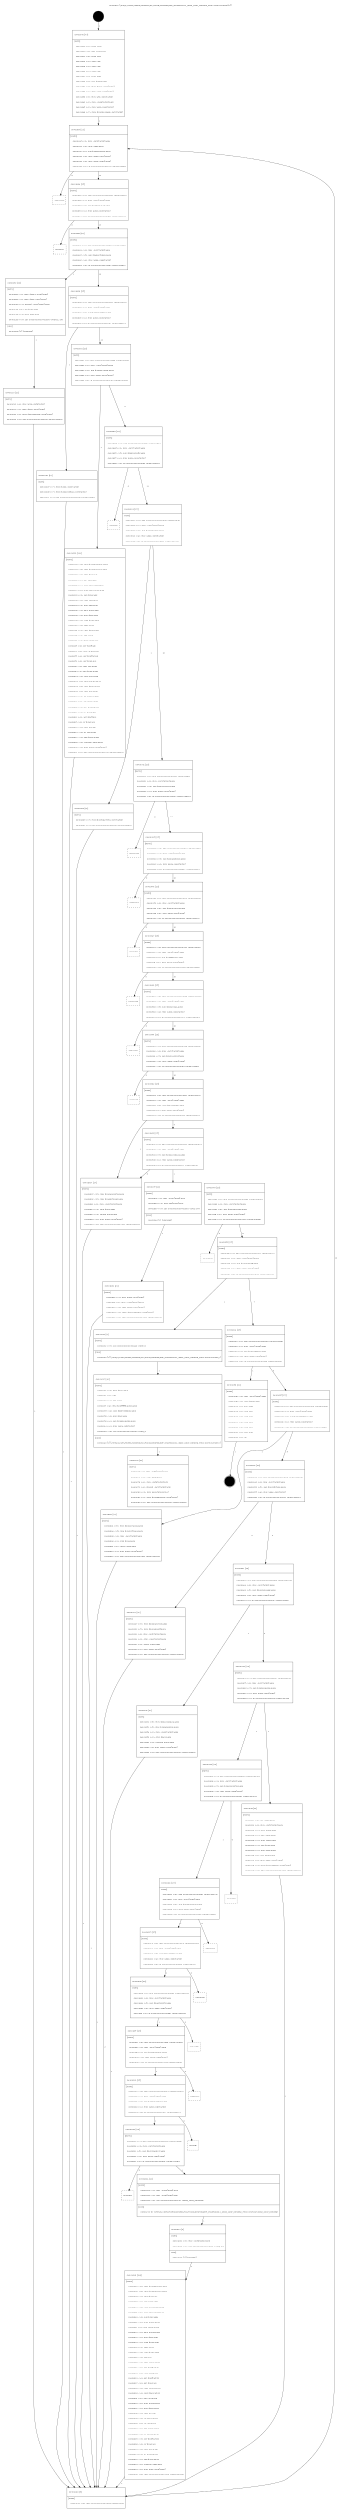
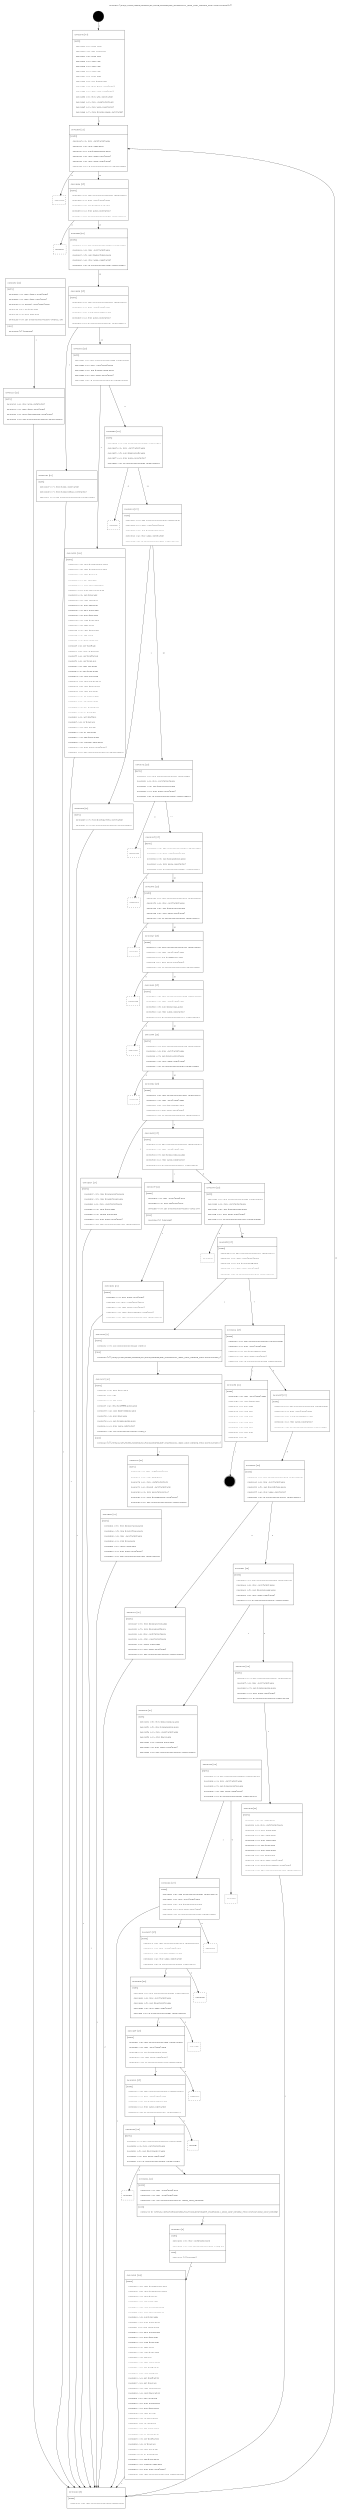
(71, 274) -> none
(146, 1173) -> (203, 1176)
(242, 1493) -> none
(247, 1731) -> none
(110, 2118) -> (117, 2186)
